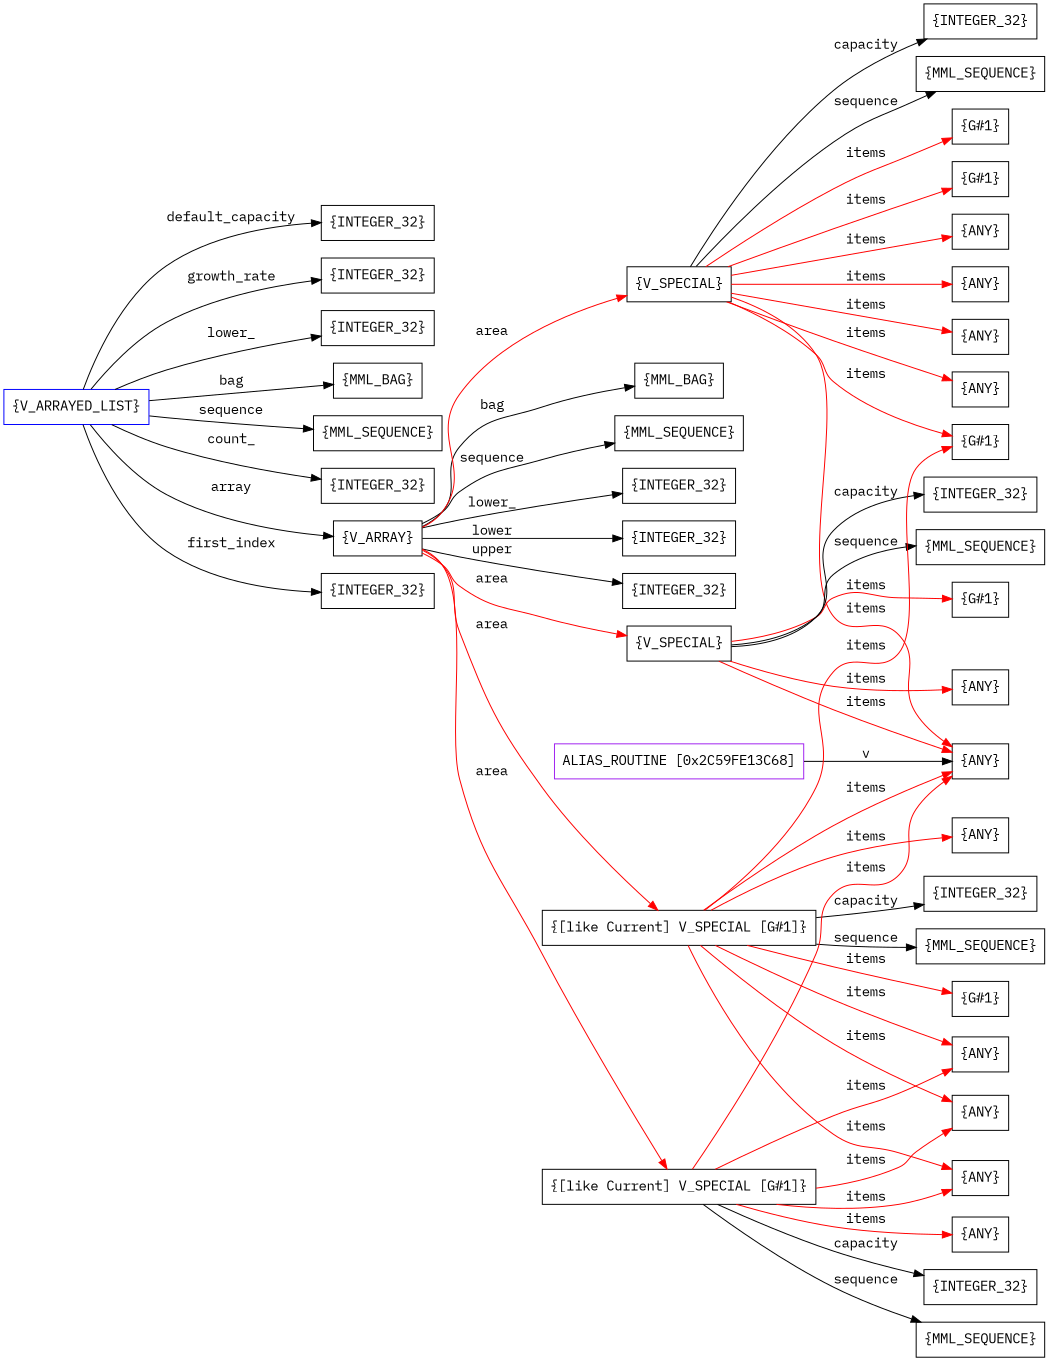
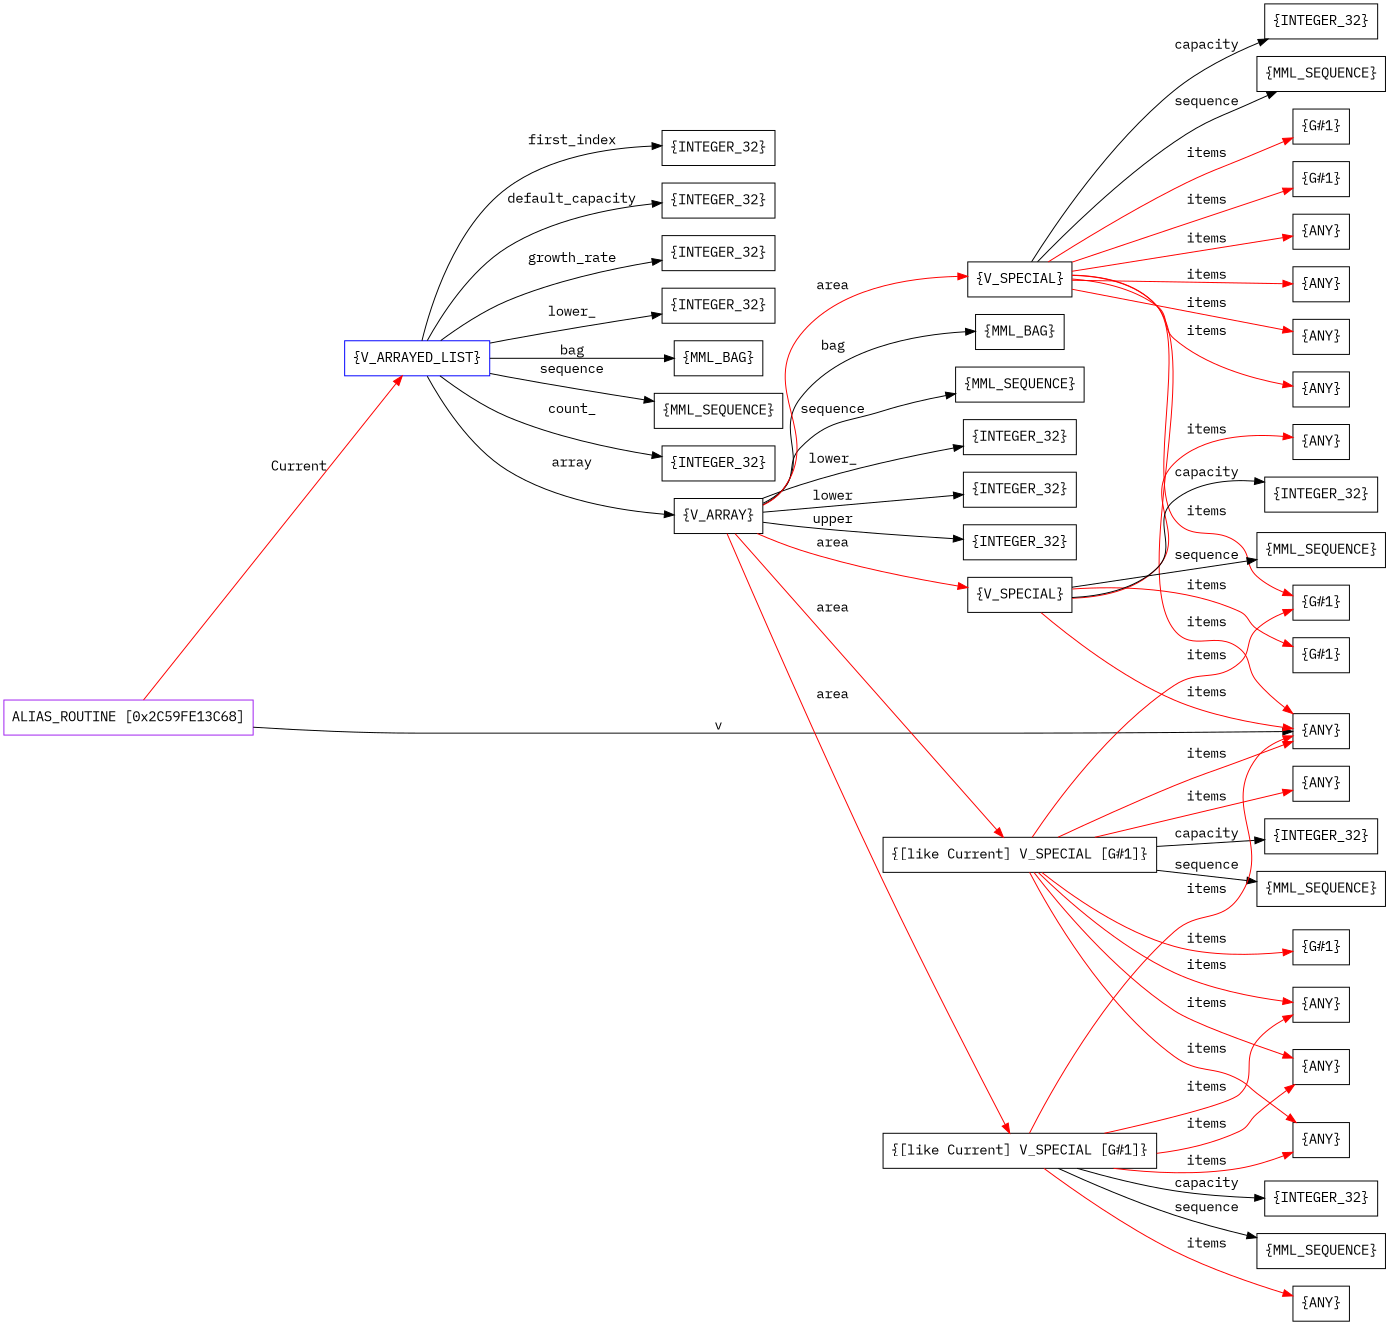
none -> (270, 542)
